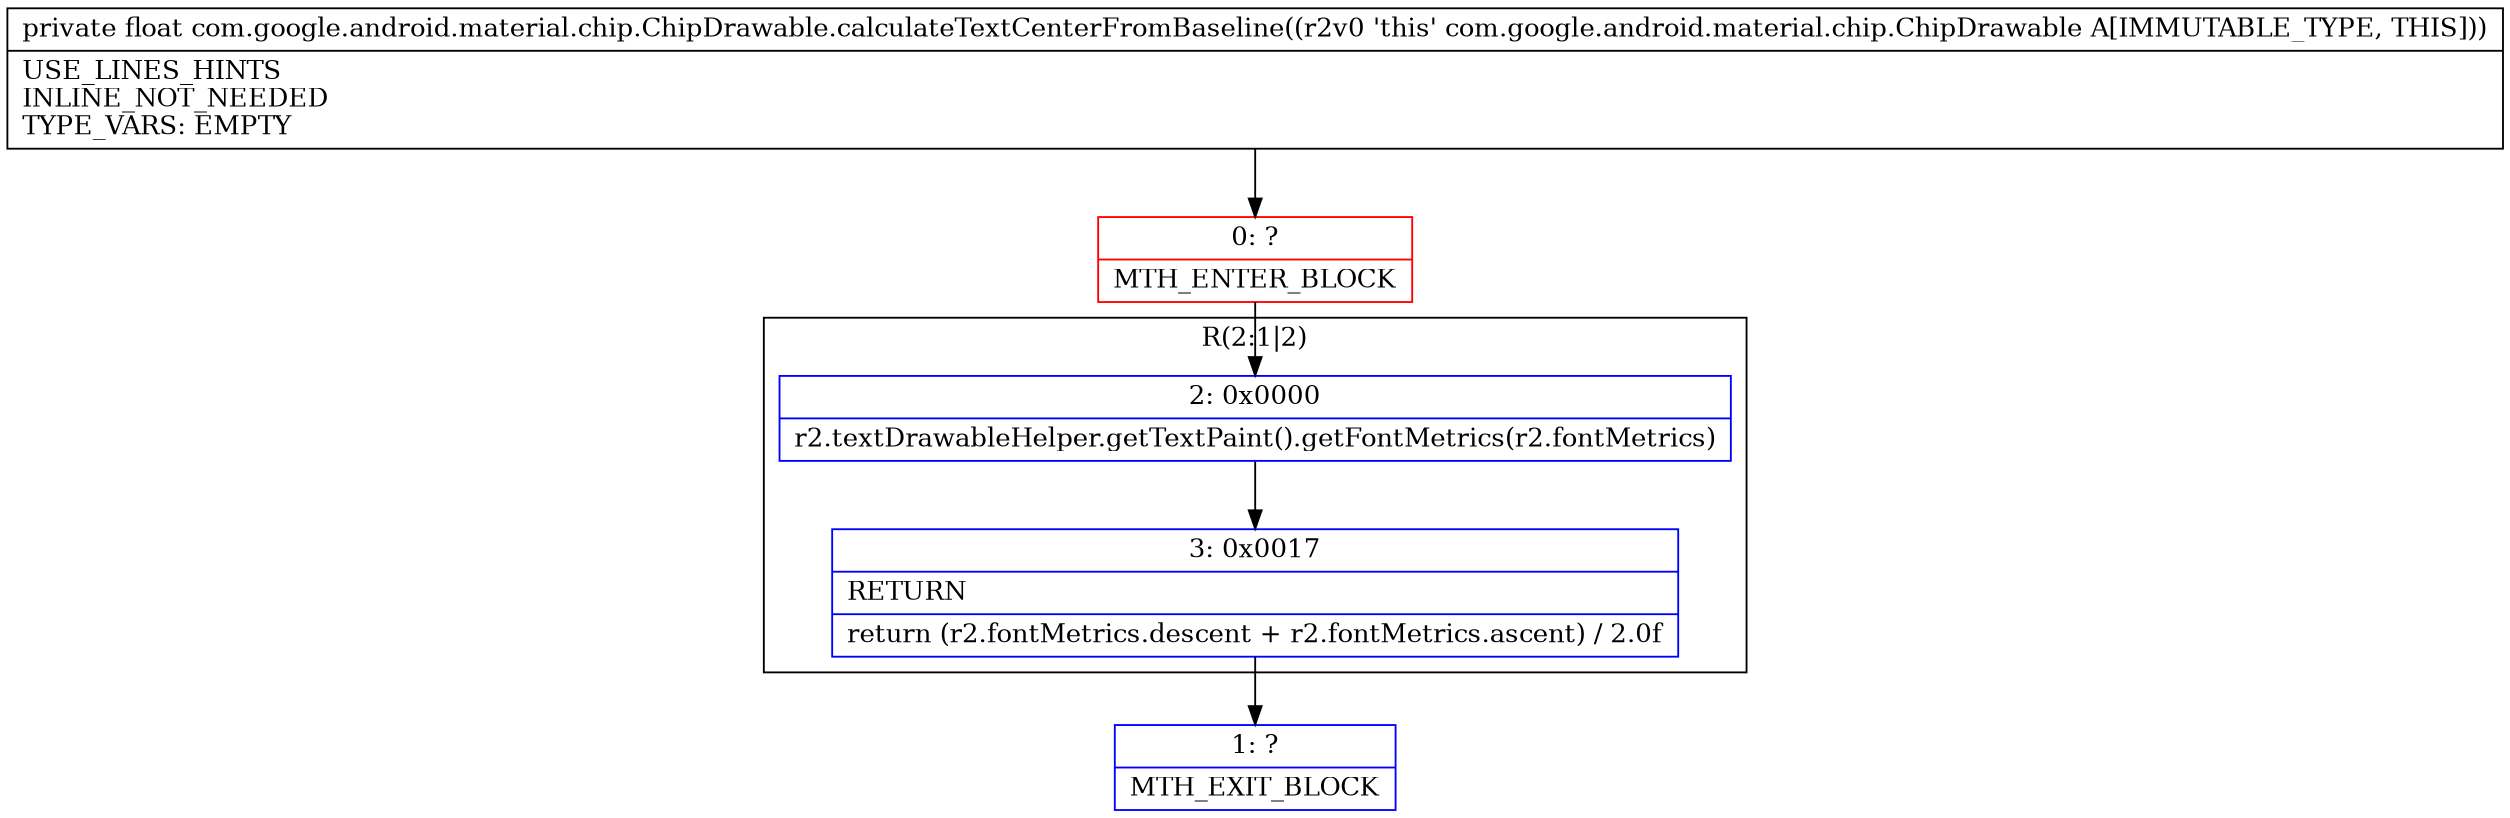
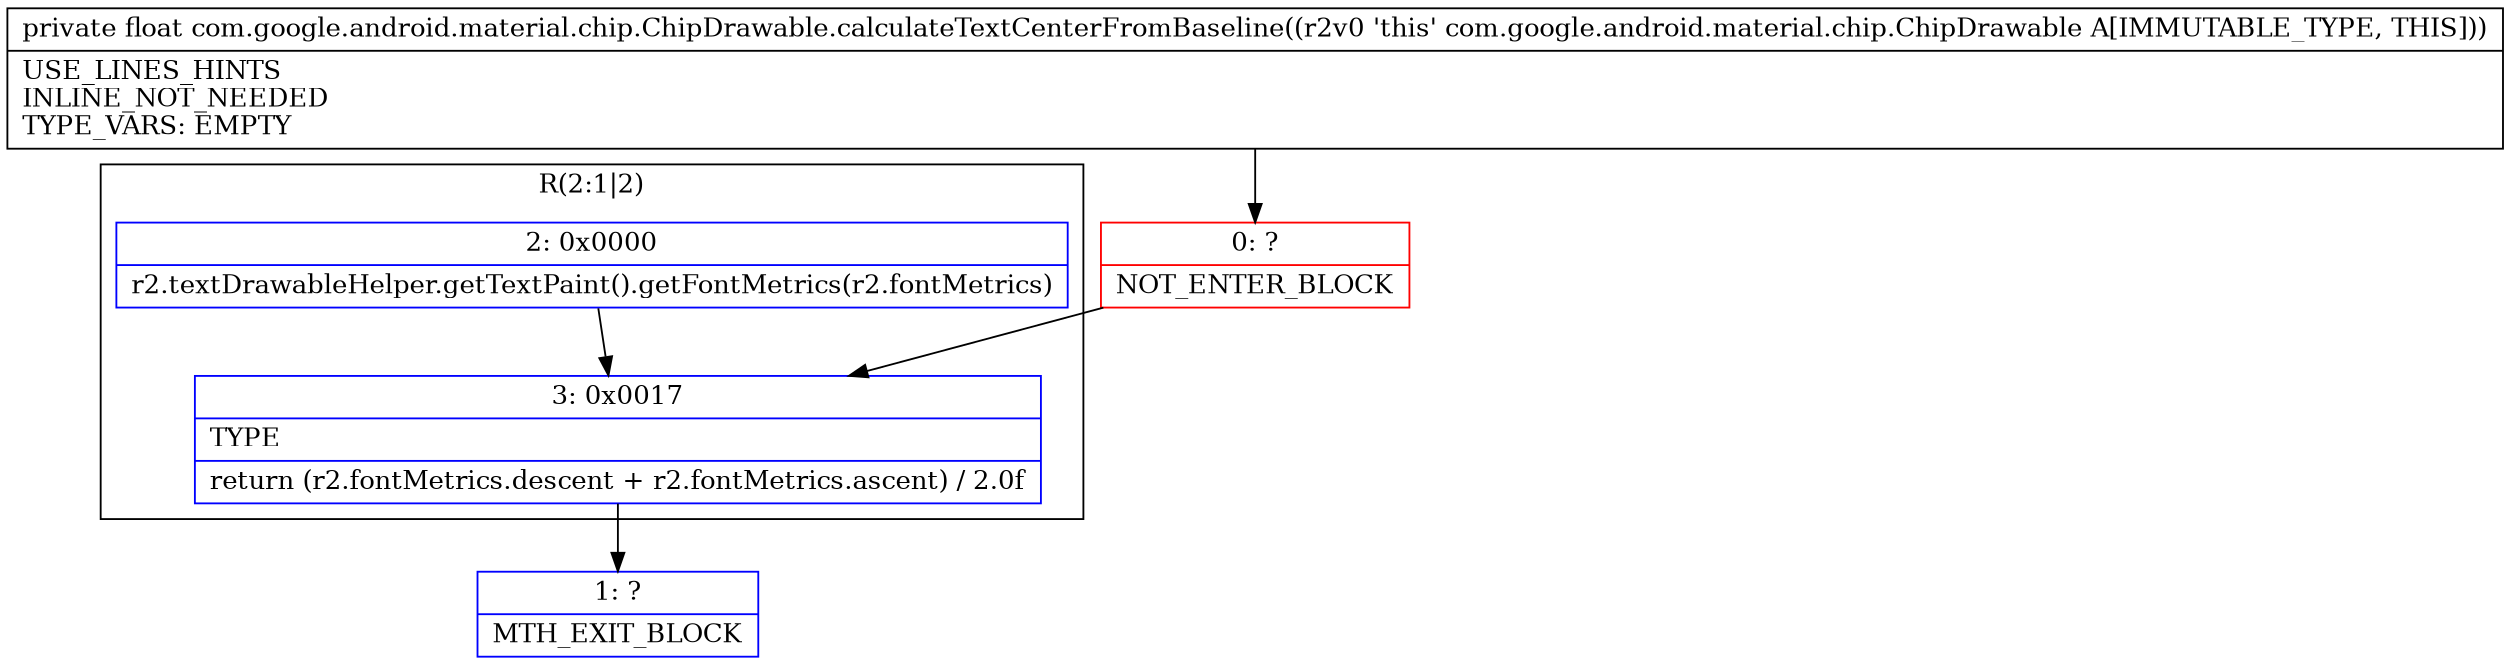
(1255, 280) -> (1255, 285)
(1255, 329) -> (985, 339)
(907, 592) -> (246, 439)
